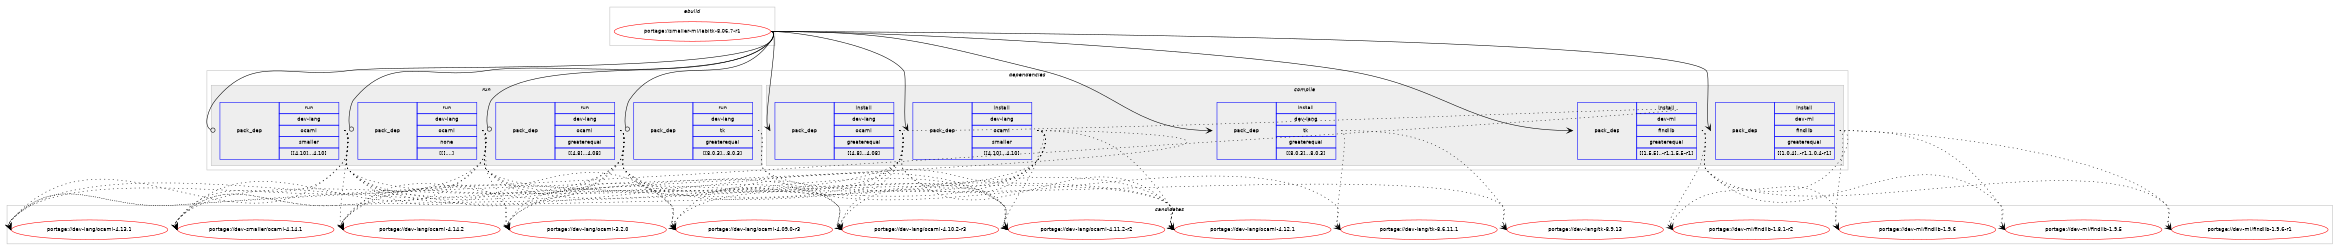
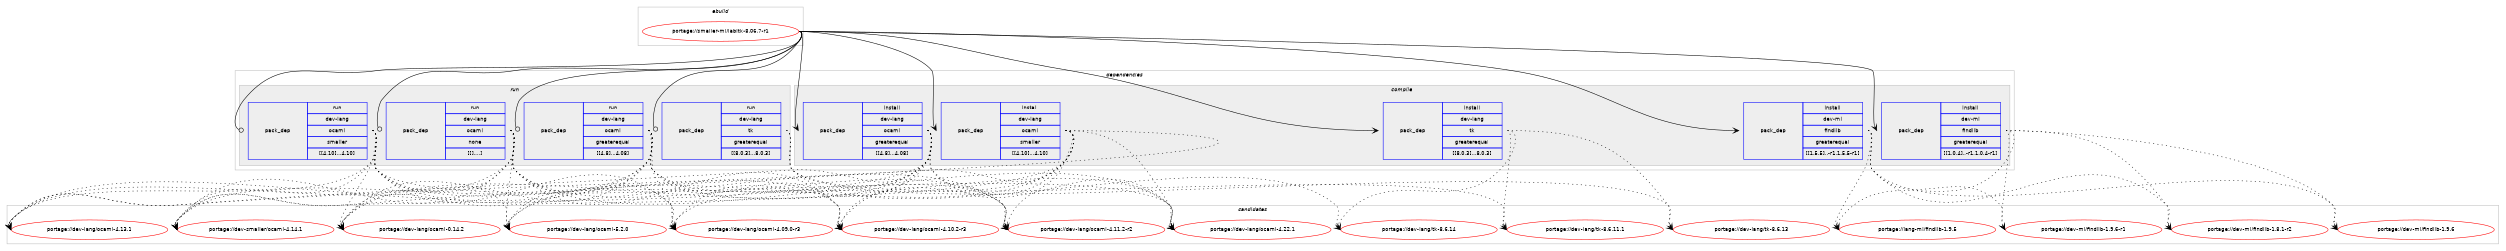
(422, 230) -> (422, 230)
(588, 230) -> (588, 230)
(1253, 230) -> (1253, 230)
none -> (1419, 230)
(1585, 230) -> (1751, 230)
(2084, 230) -> (1918, 230)
